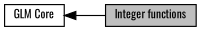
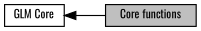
(151, 15) -> (151, 15)
